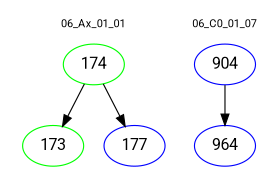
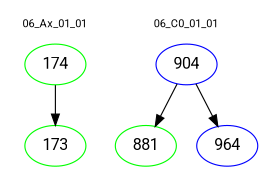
(225, 24) -> (187, 24)
(135, 146) -> none
none -> (146, 146)
